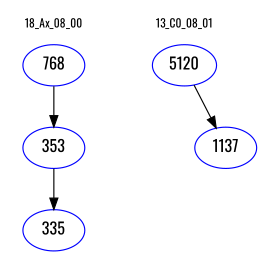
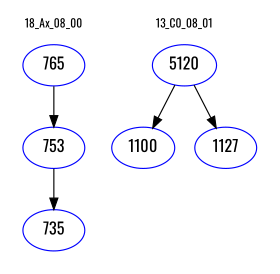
(54, 65) -> (54, 65)
(54, 148) -> (54, 148)
none -> (143, 148)
(226, 148) -> (226, 148)
(54, 230) -> (54, 230)
